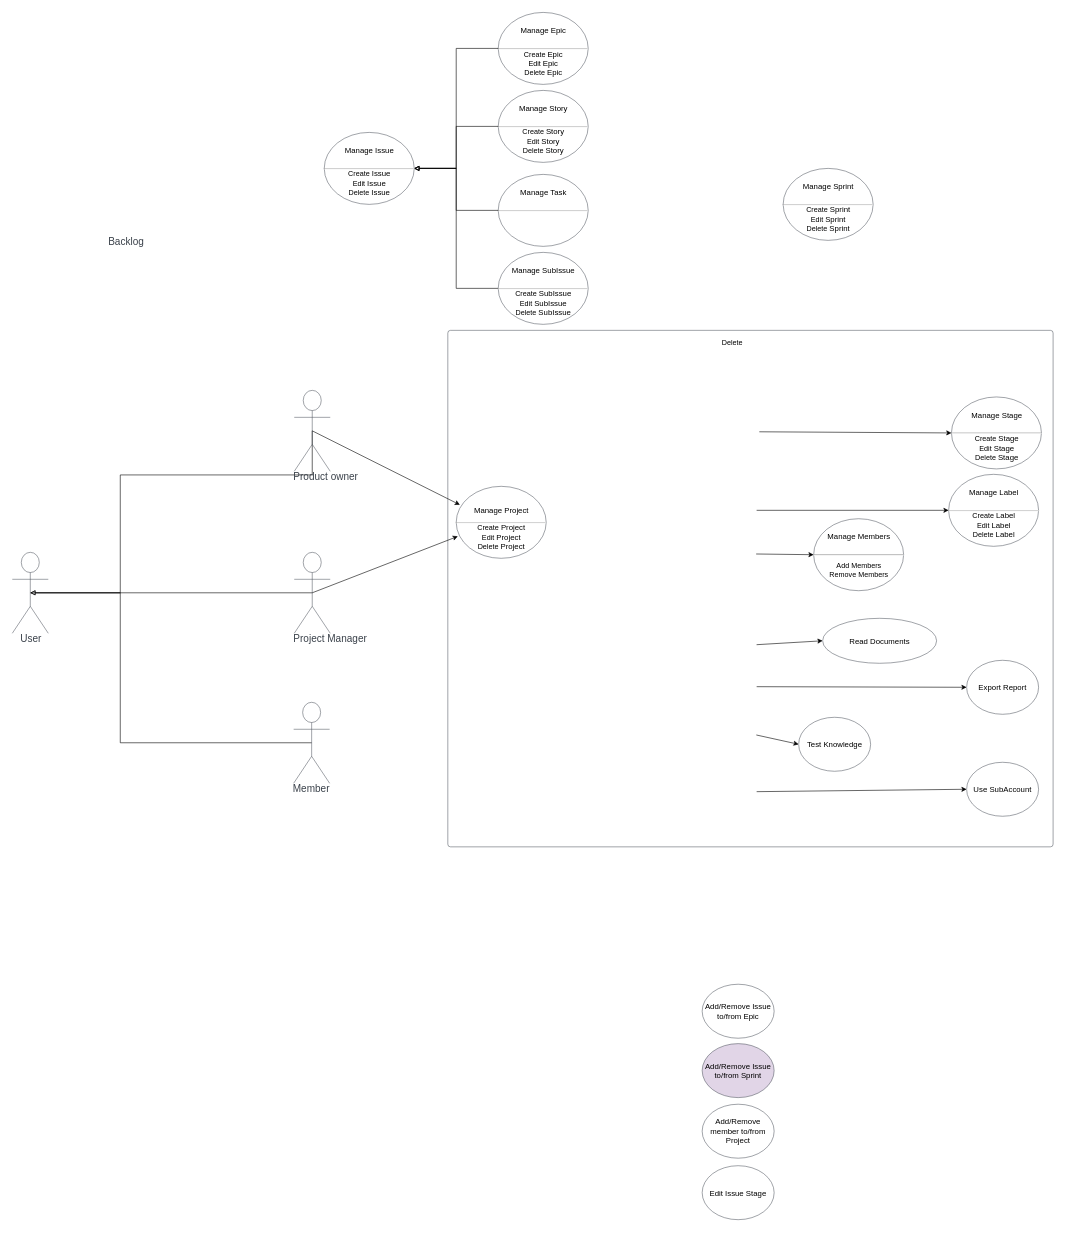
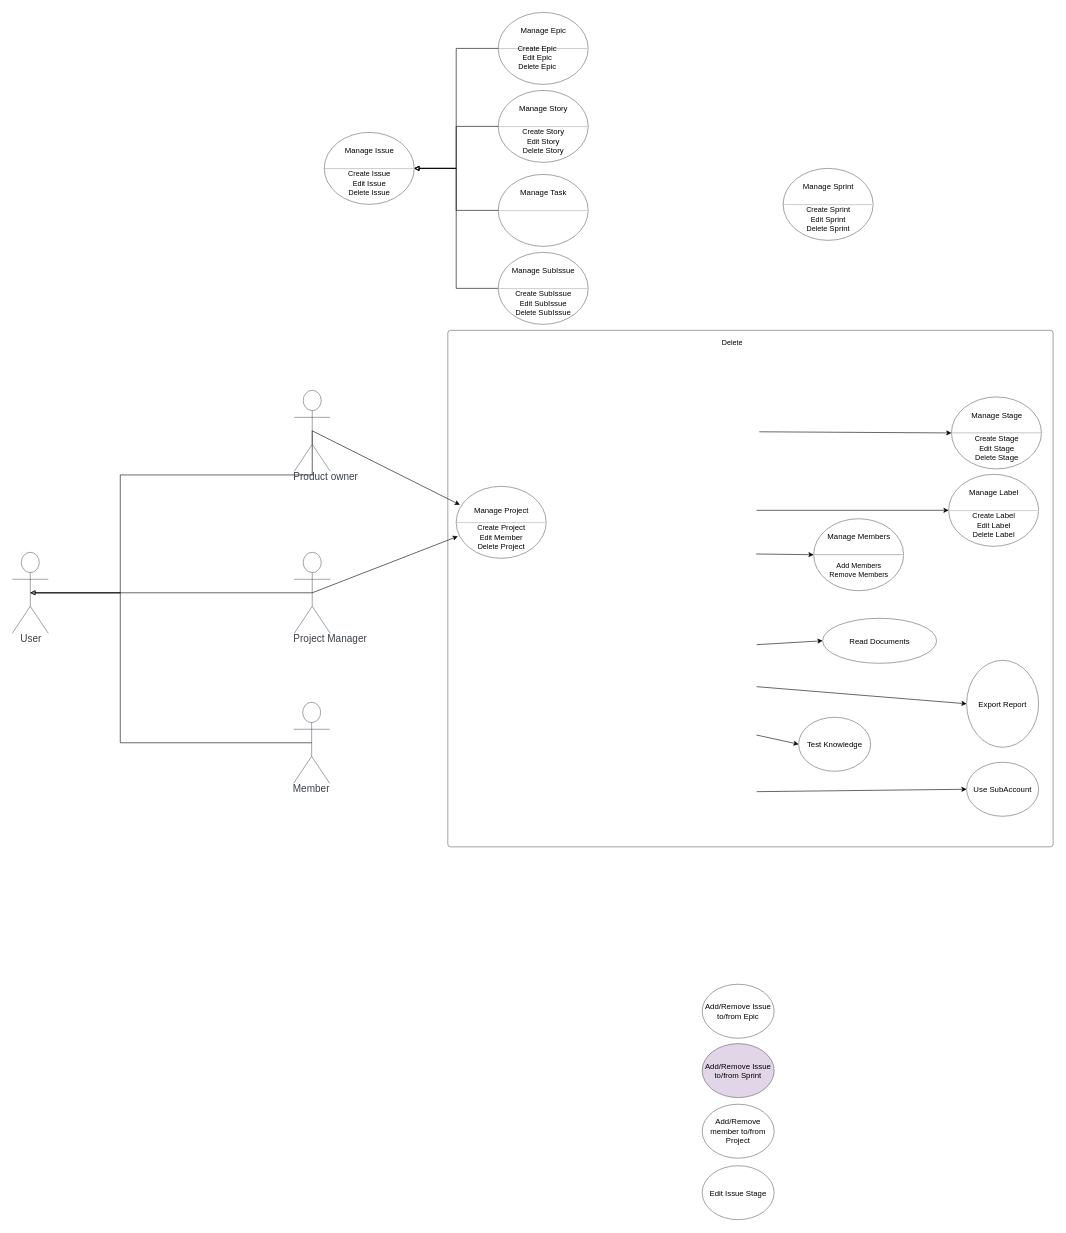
(543, 63) -> (537, 57)
(126, 242) -> none
(502, 537) -> (502, 537)
(1003, 687) -> (1003, 704)
